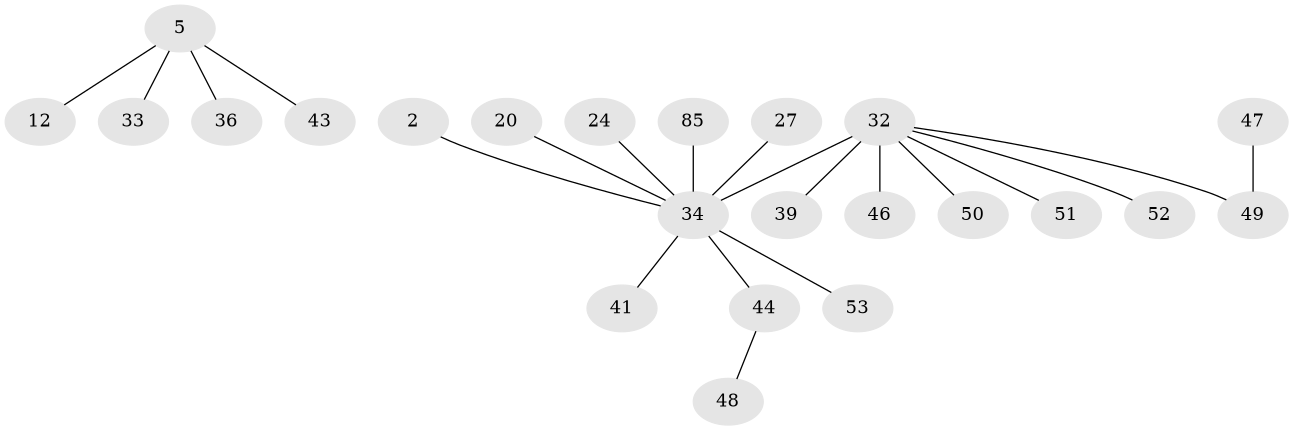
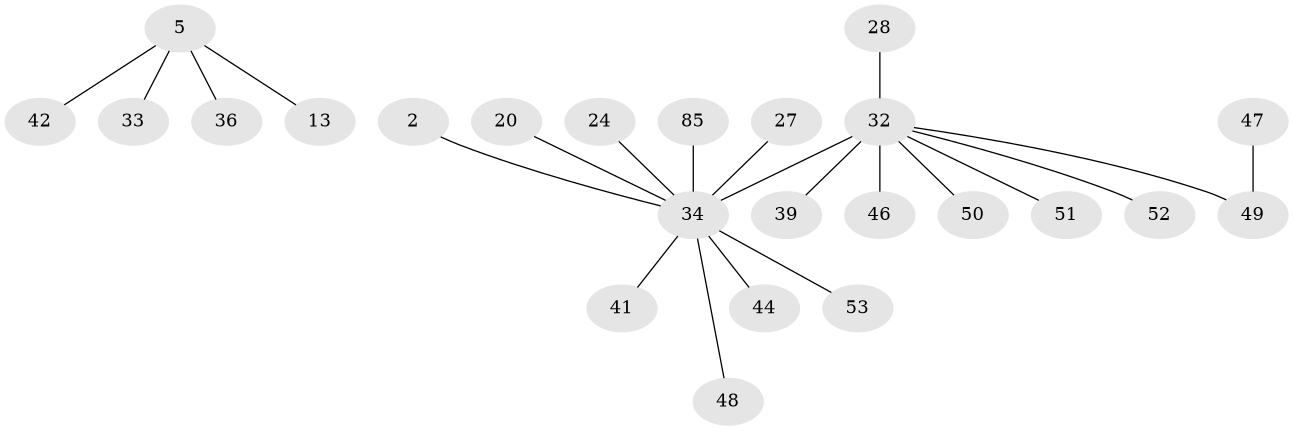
none -> (880, 29)
(40, 122) -> (40, 122)
(320, 122) -> (320, 122)
(746, 355) -> (711, 308)
